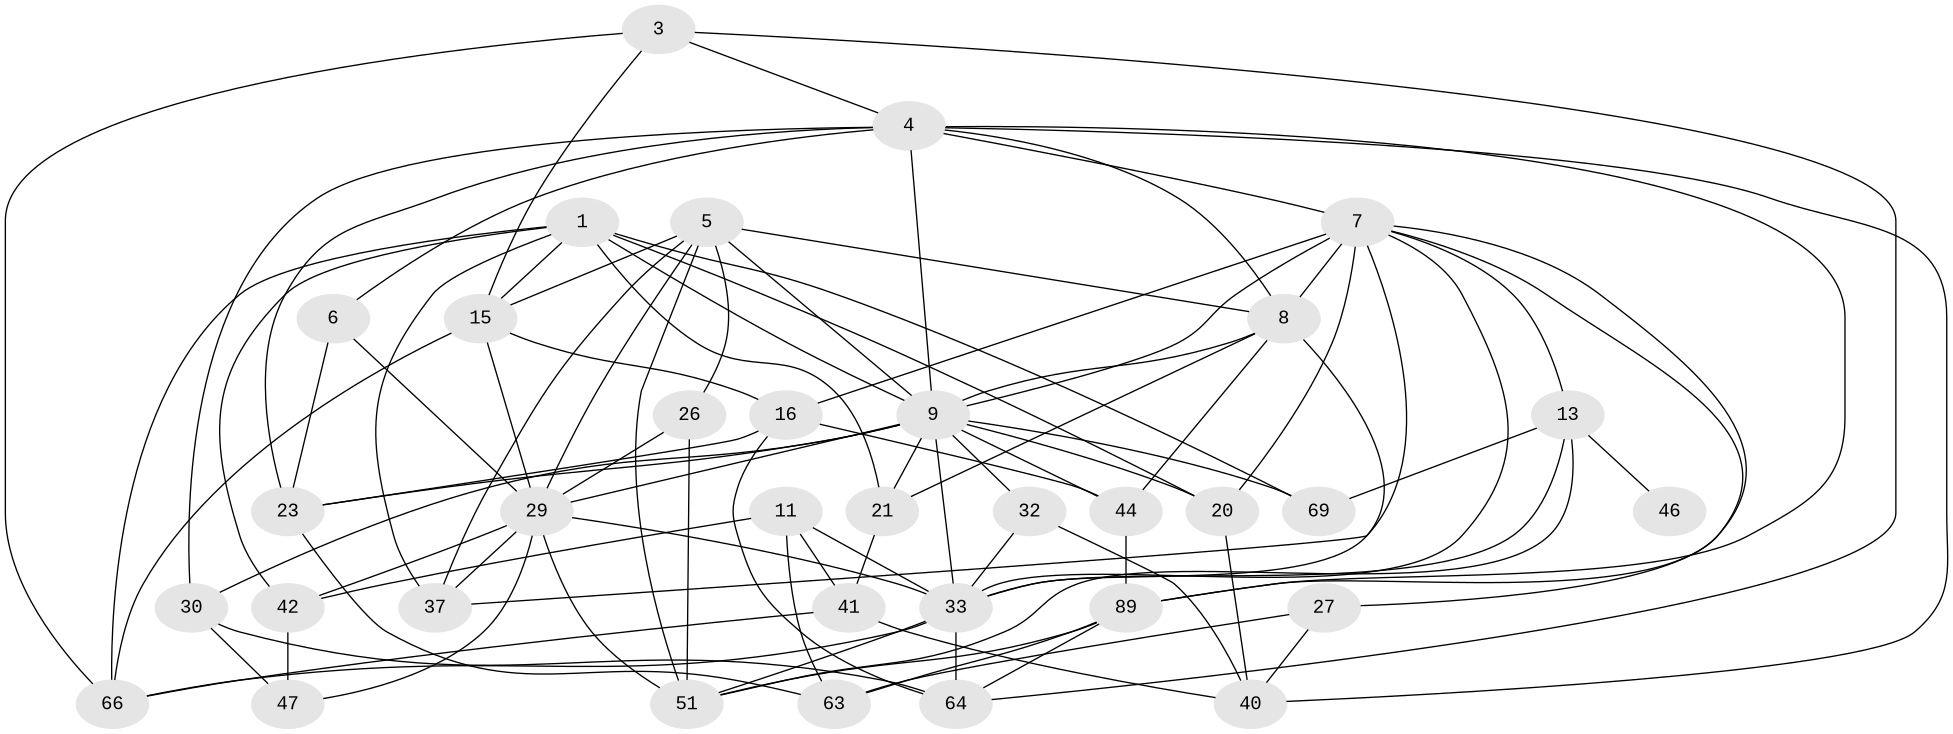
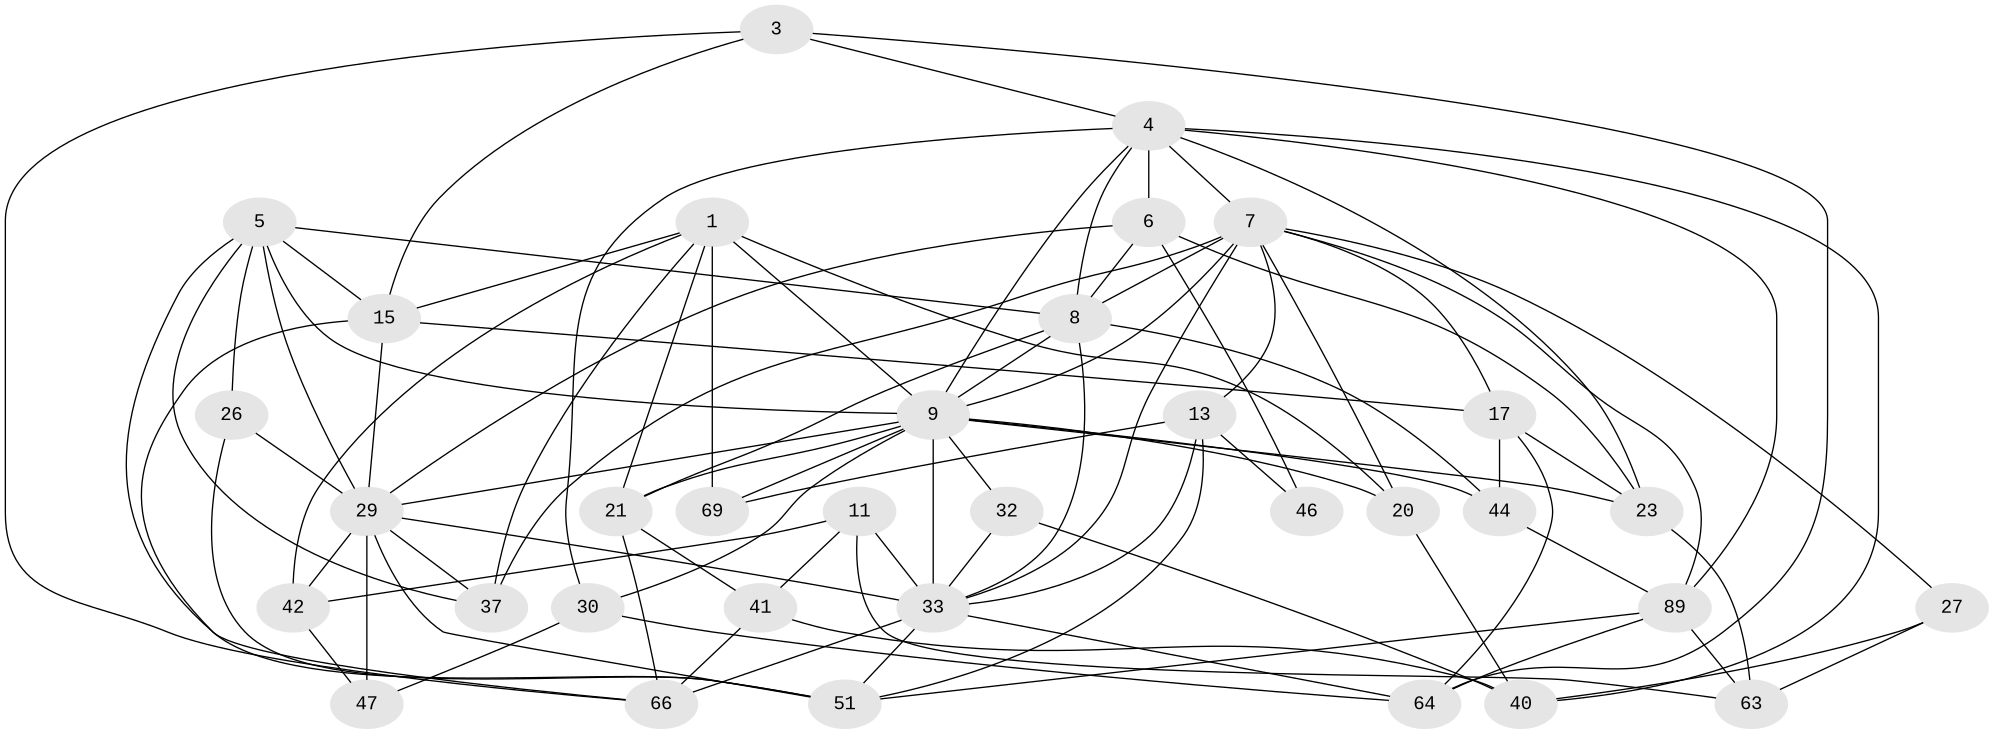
none -> (1120, 260)
(205, 331) -> (642, 607)
none -> (1233, 364)
(786, 415) -> (1500, 415)
